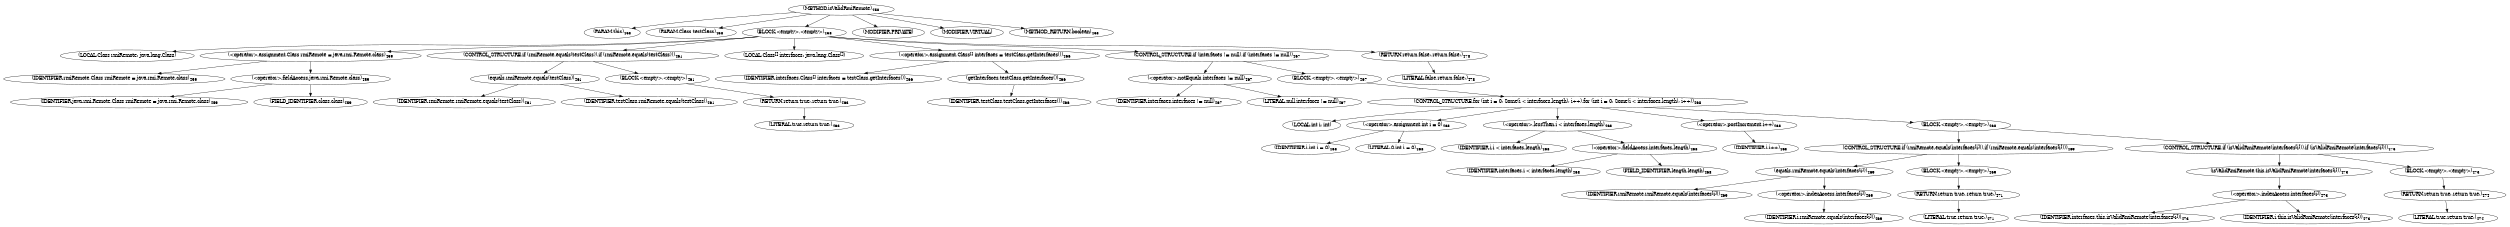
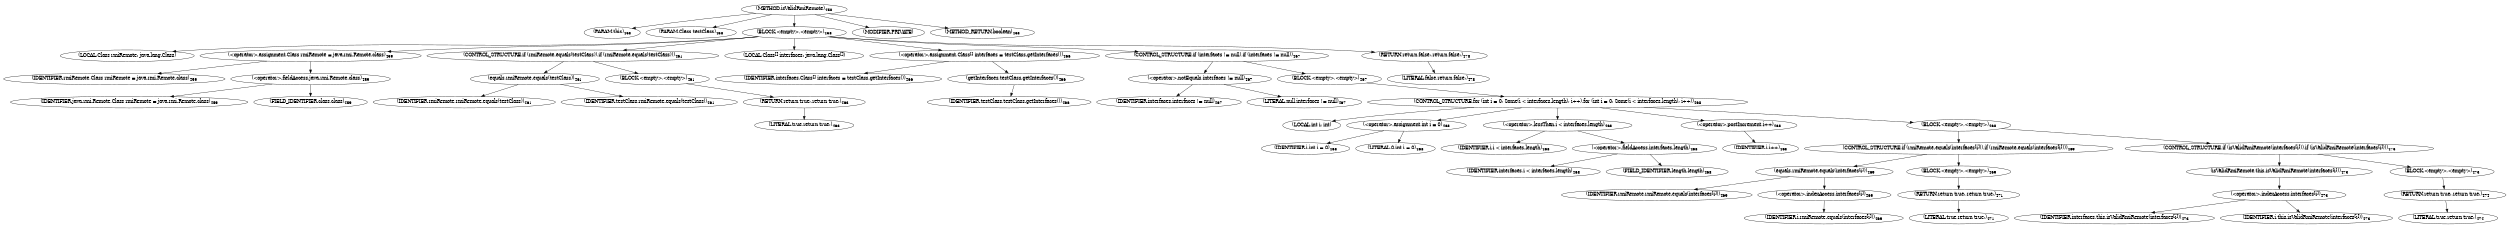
(967, 33) -> none
